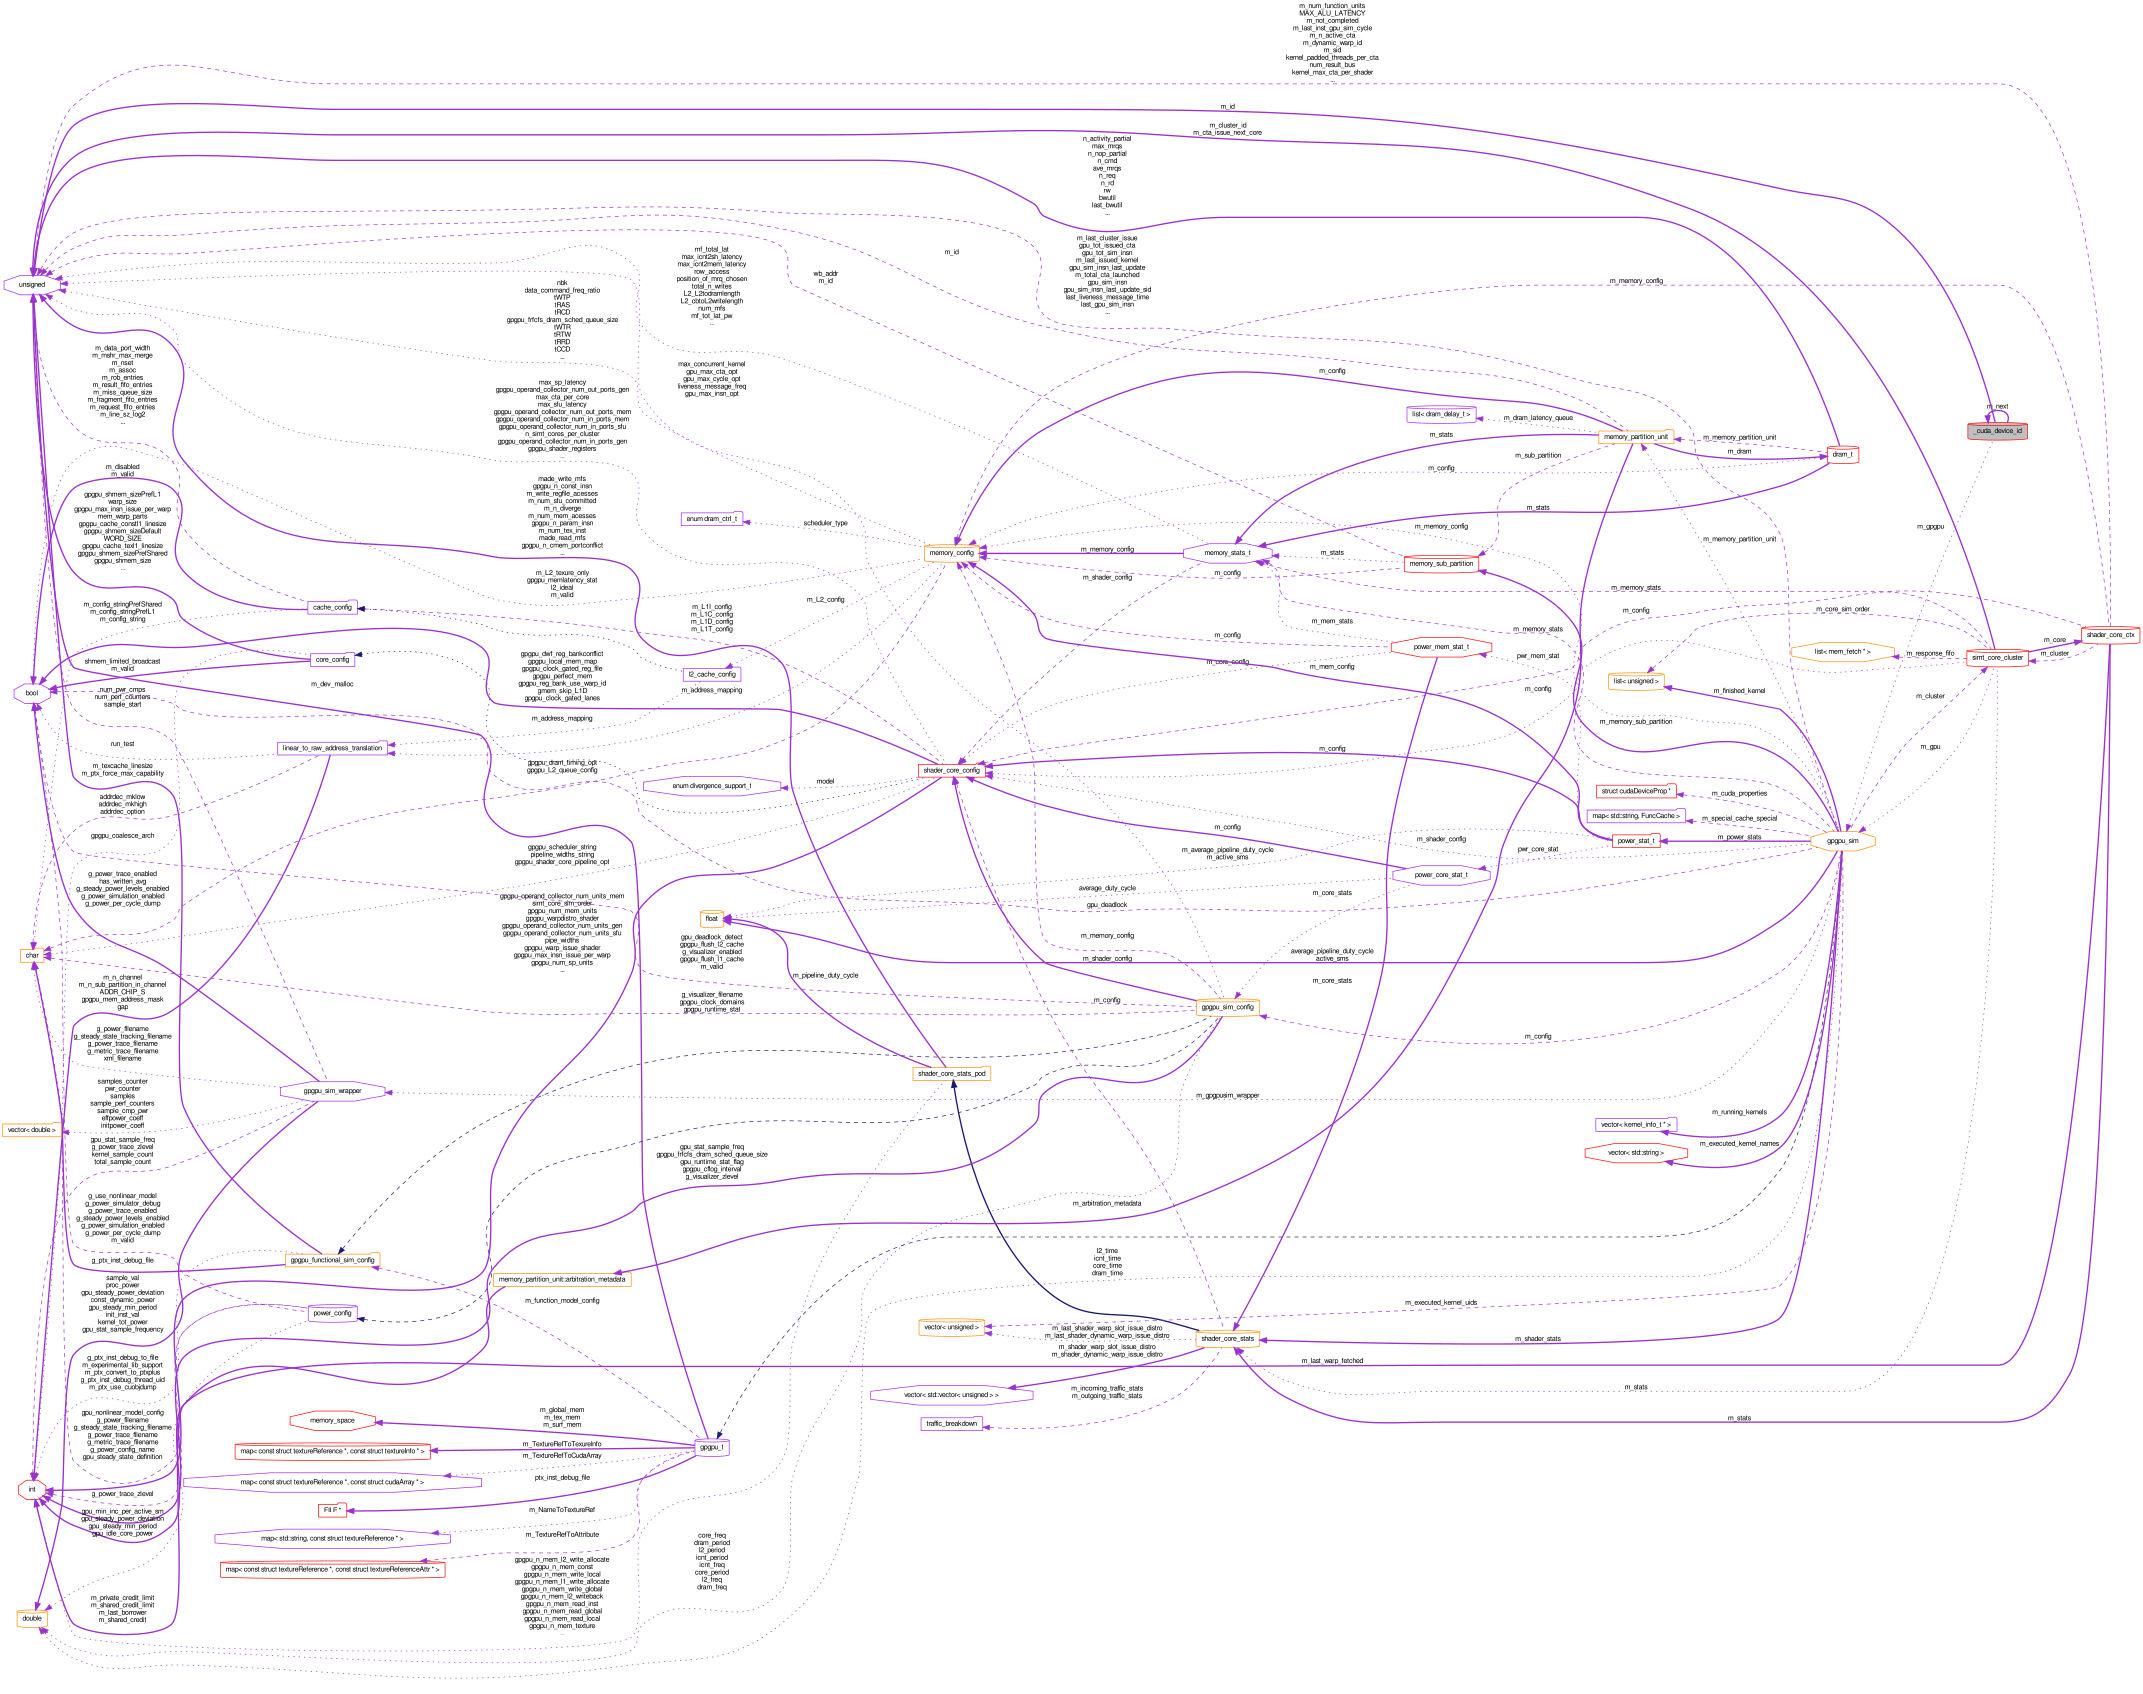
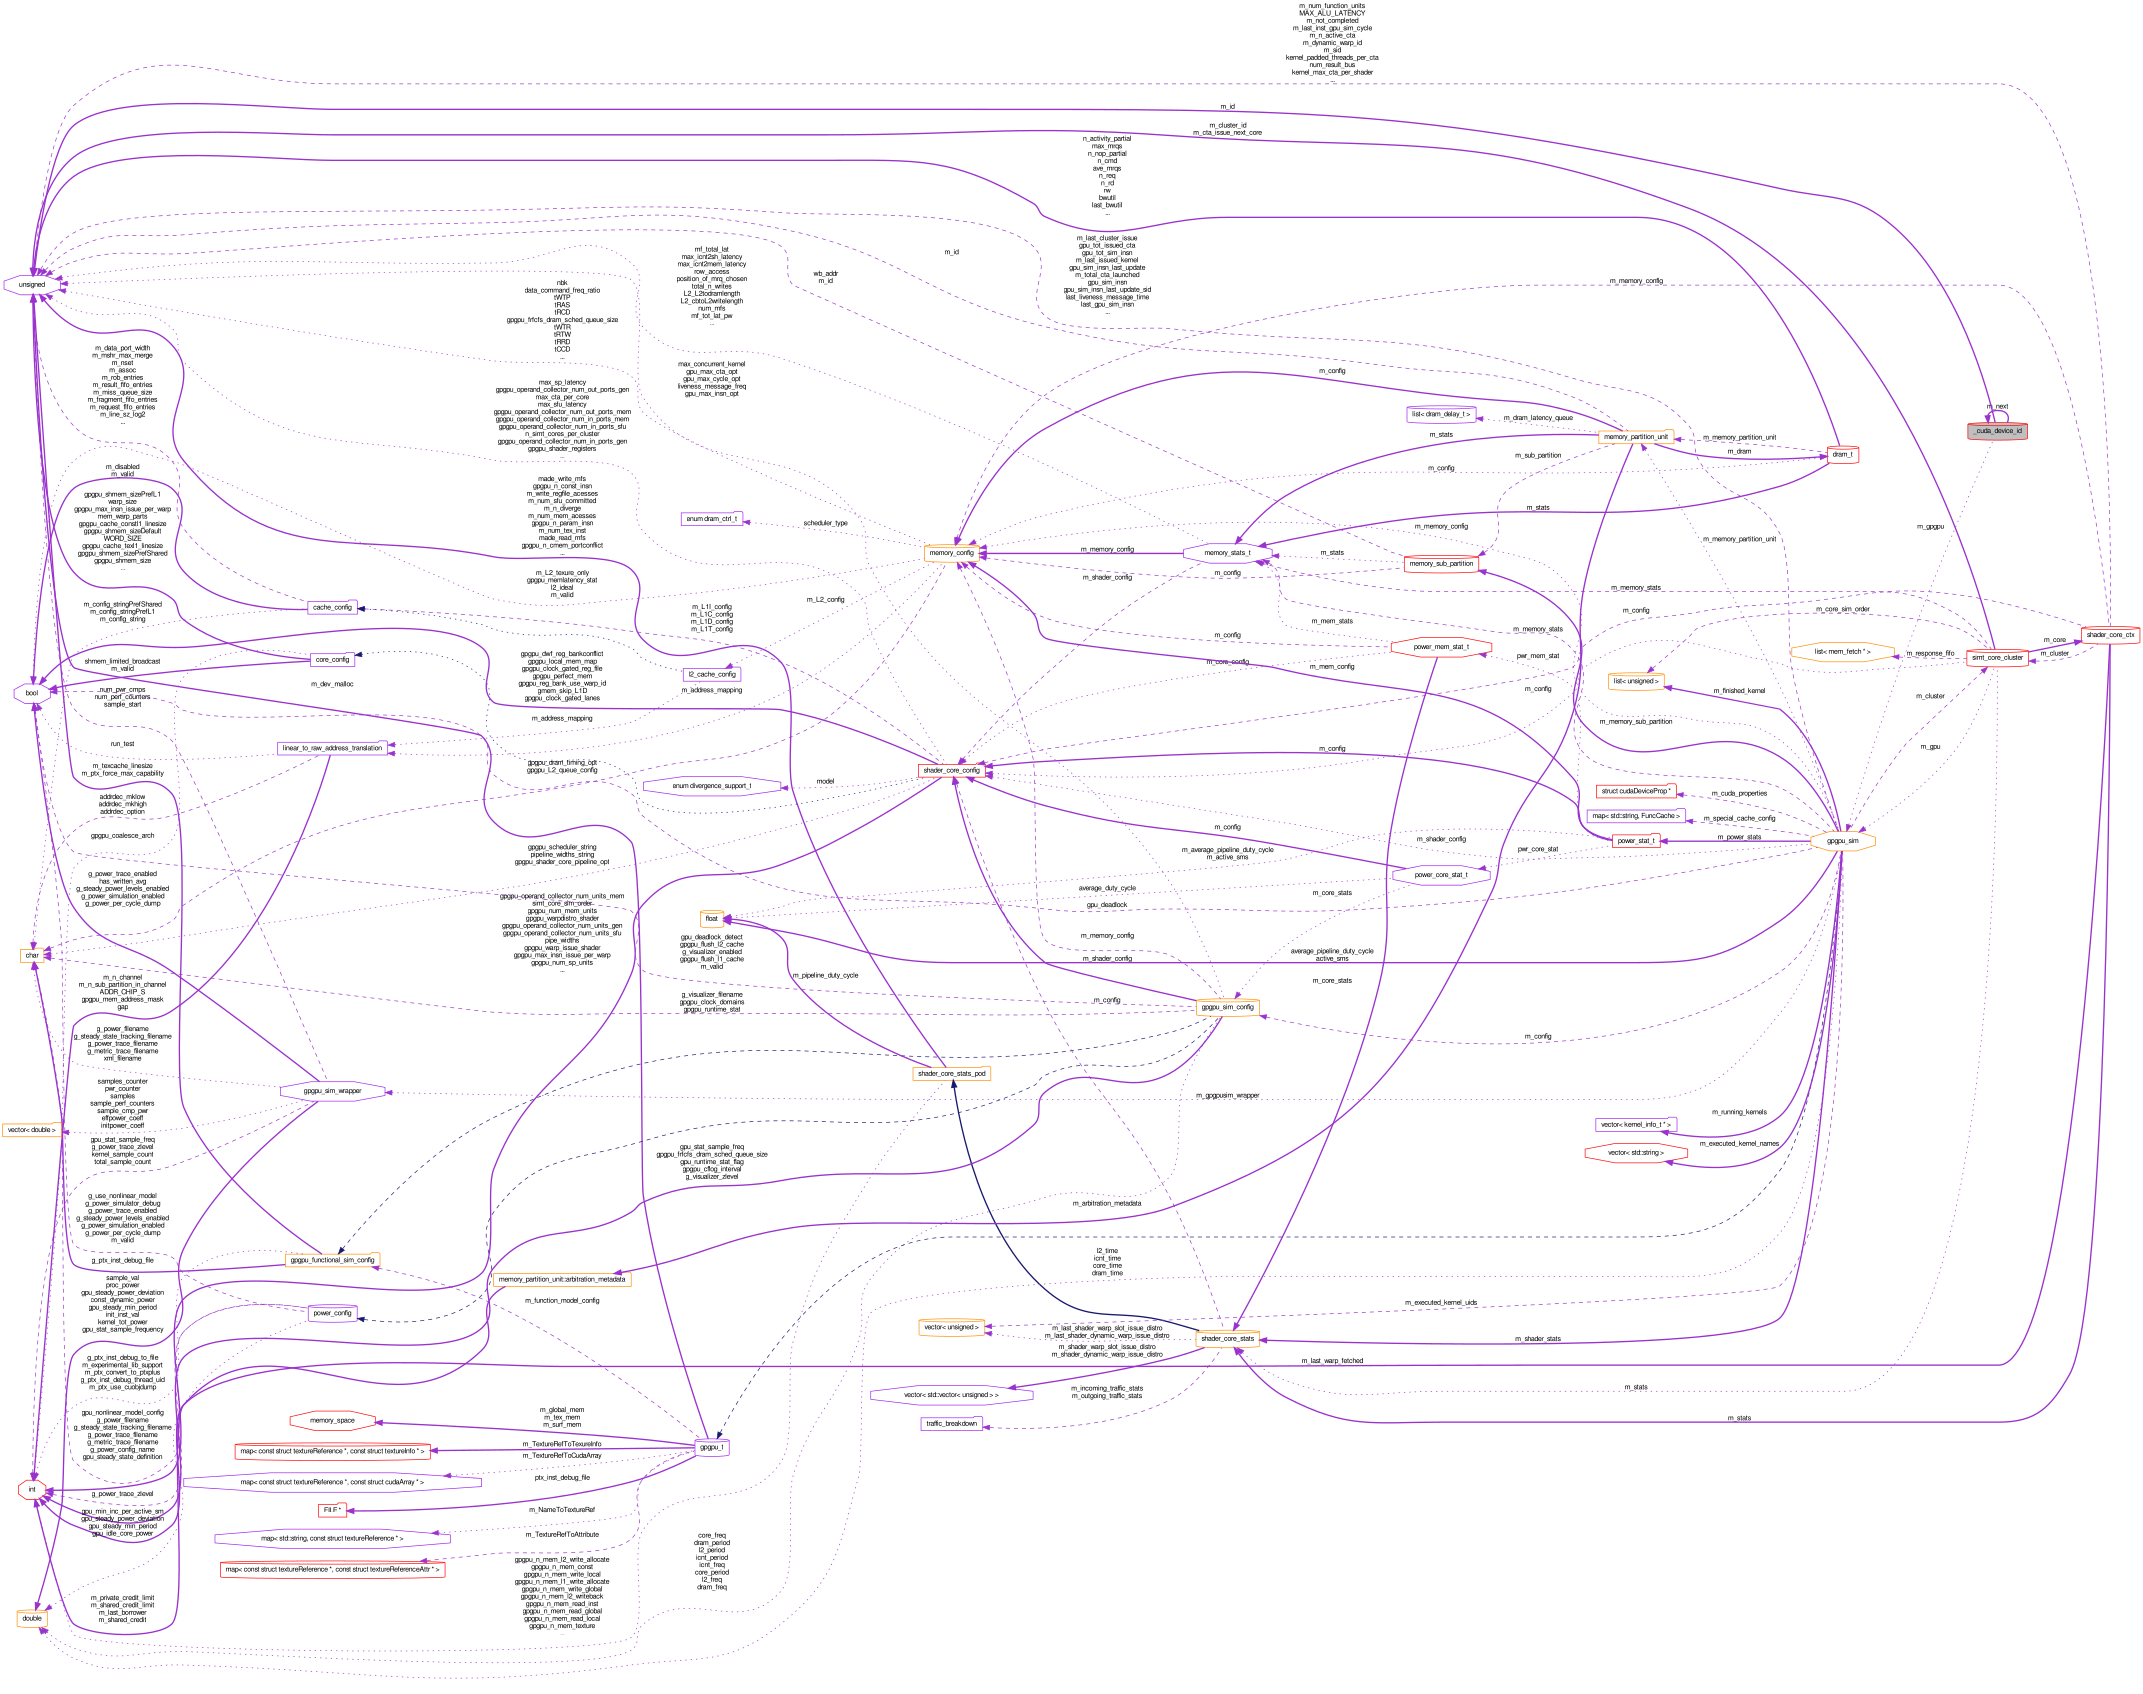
(1740, 819) -> (1740, 819)
